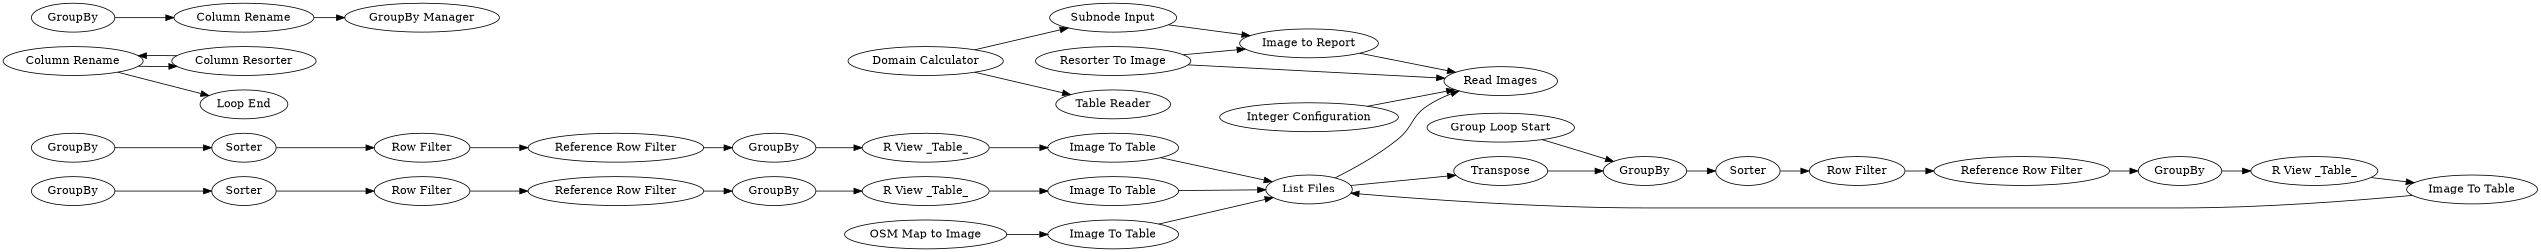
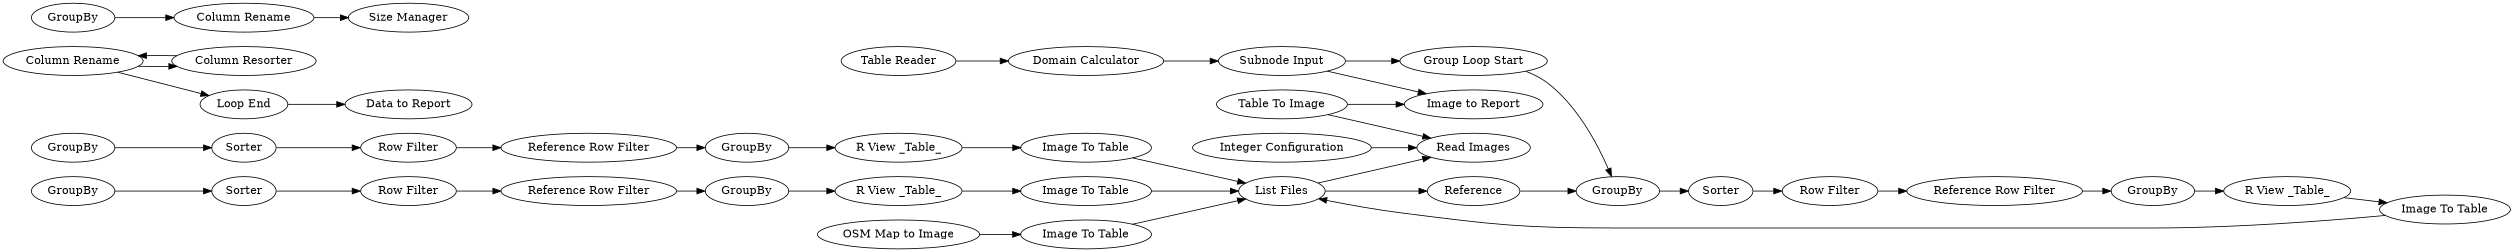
(422, 18) -> (409, 18)
(1113, 61) -> (1282, 104)
none -> (1369, 61)
(1404, 62) -> none
(1019, 83) -> (978, 61)
none -> (409, 104)
(1501, 171) -> (1474, 191)
